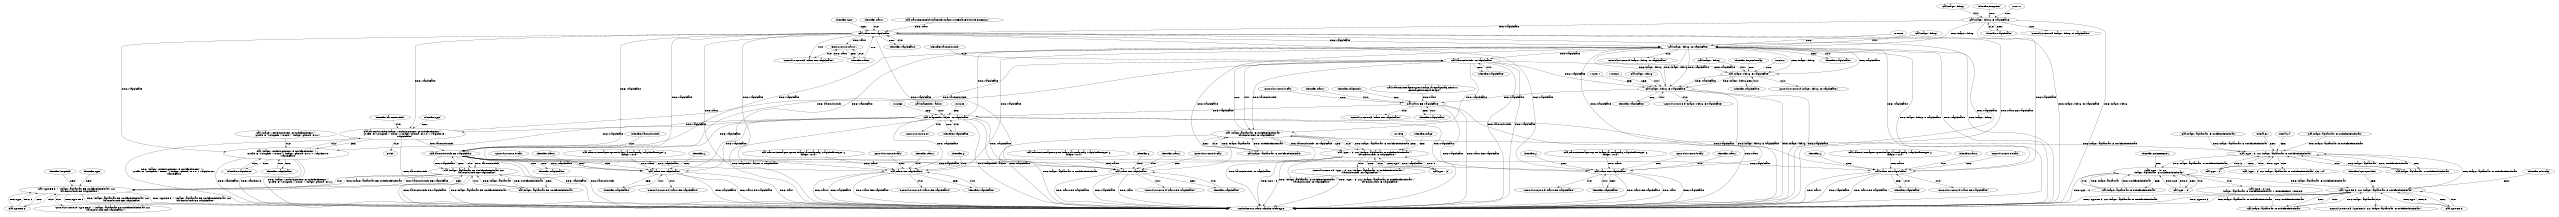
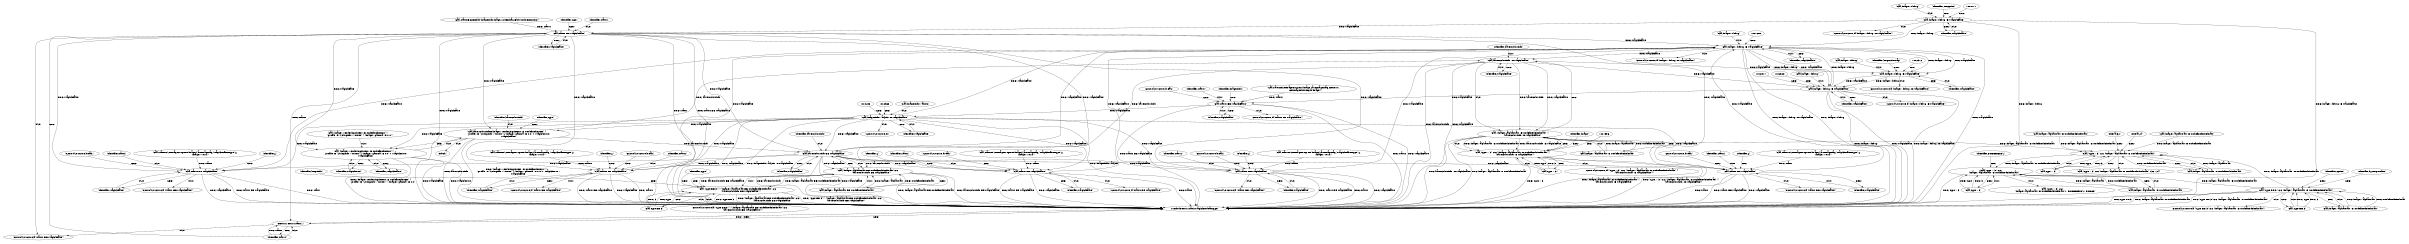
(2539, 172) -> (2335, 172)
none -> (735, 216)
none -> (737, 218)
